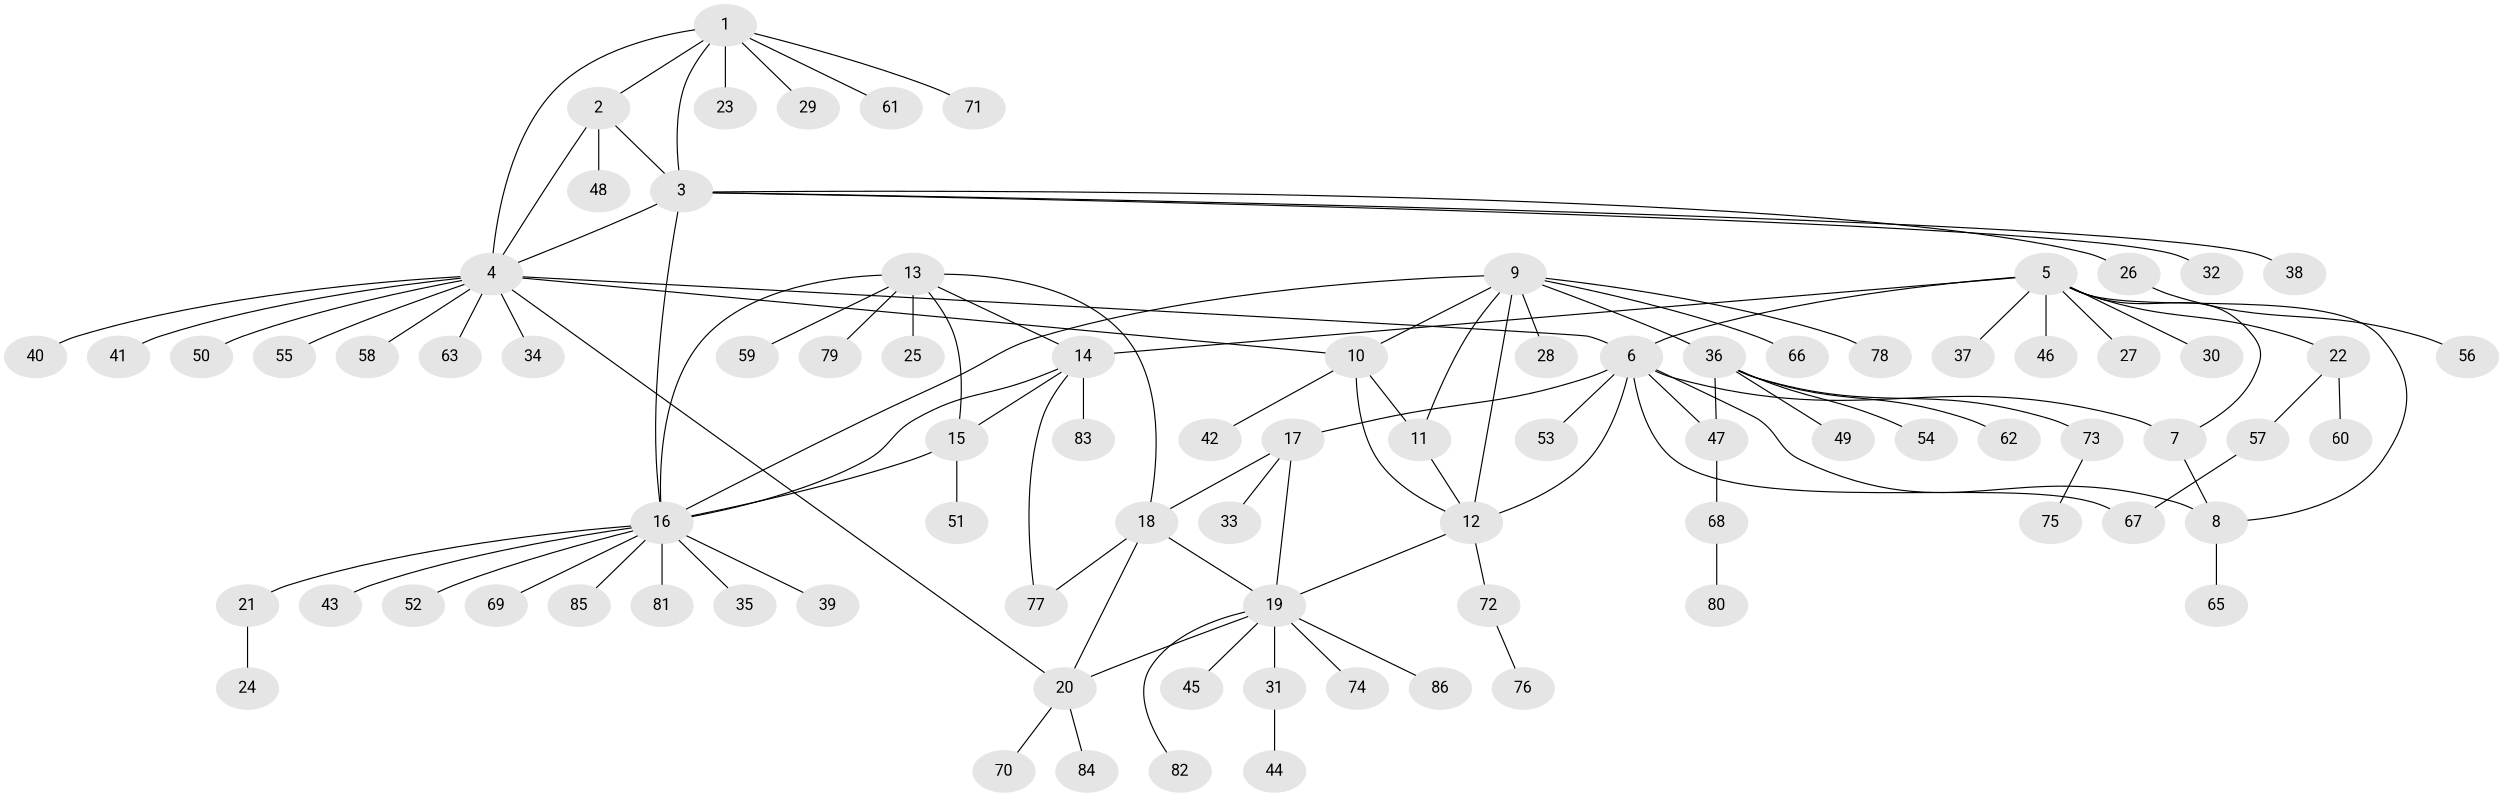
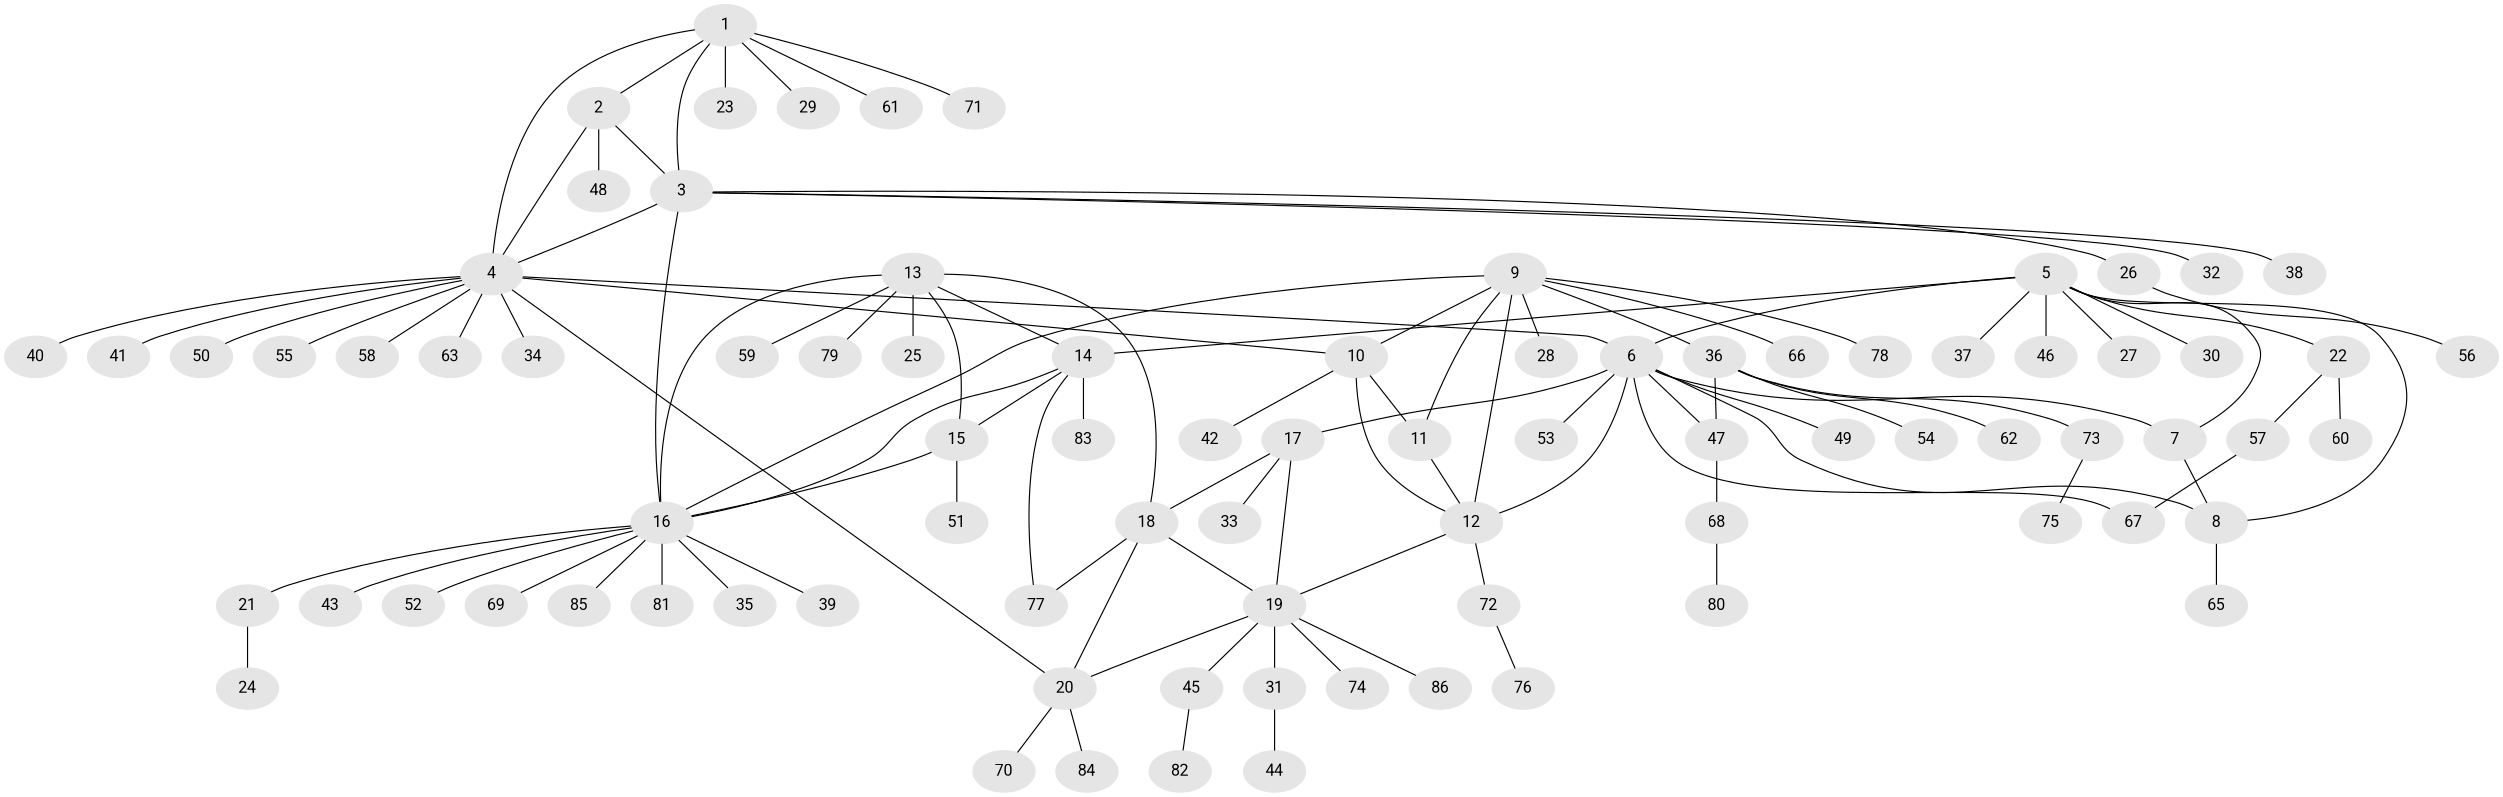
(1792, 406) -> (1737, 400)
(1157, 659) -> (1186, 730)
